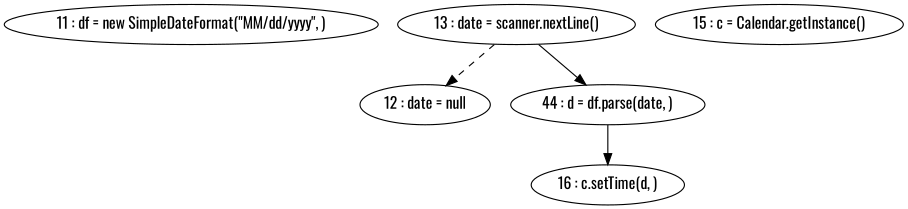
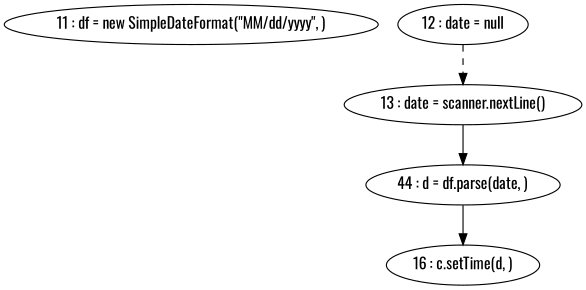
(779, 25) -> none
(475, 61) -> (463, 59)
